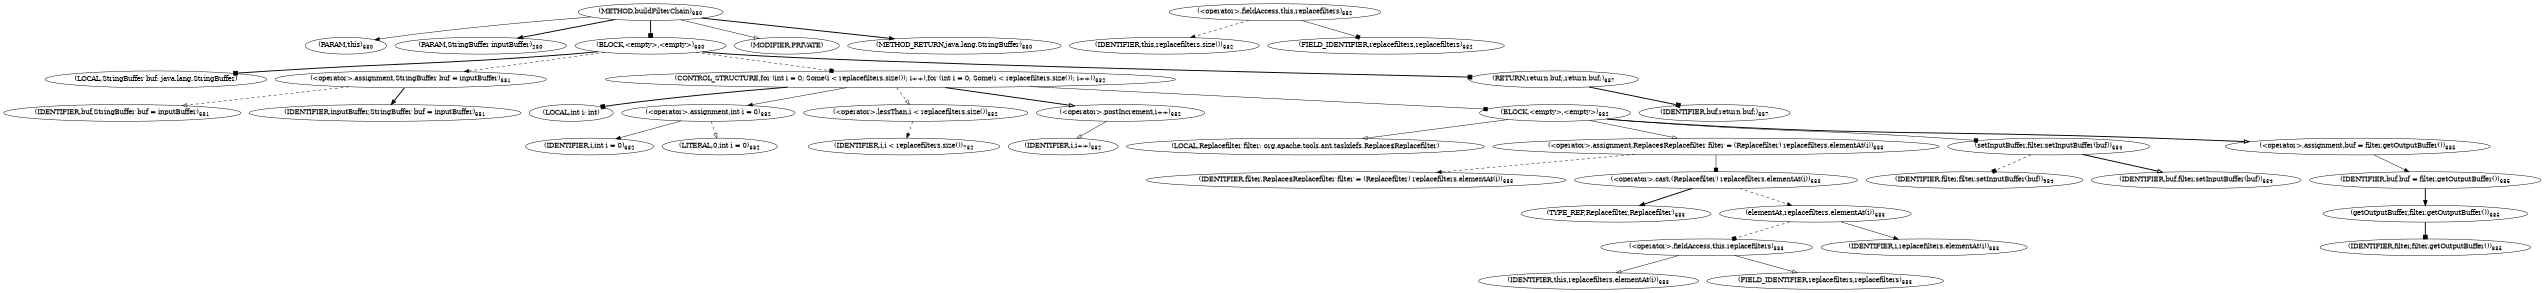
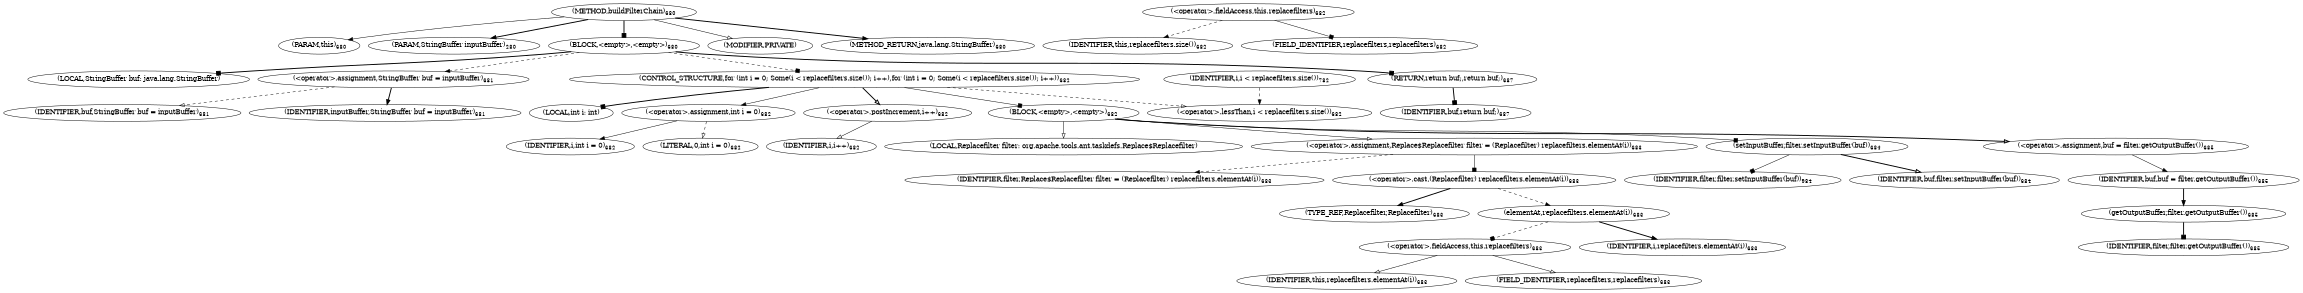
(911, 128) -> (1260, 94)
(2014, 162) -> (1772, 162)
(1867, 230) -> (1626, 230)
